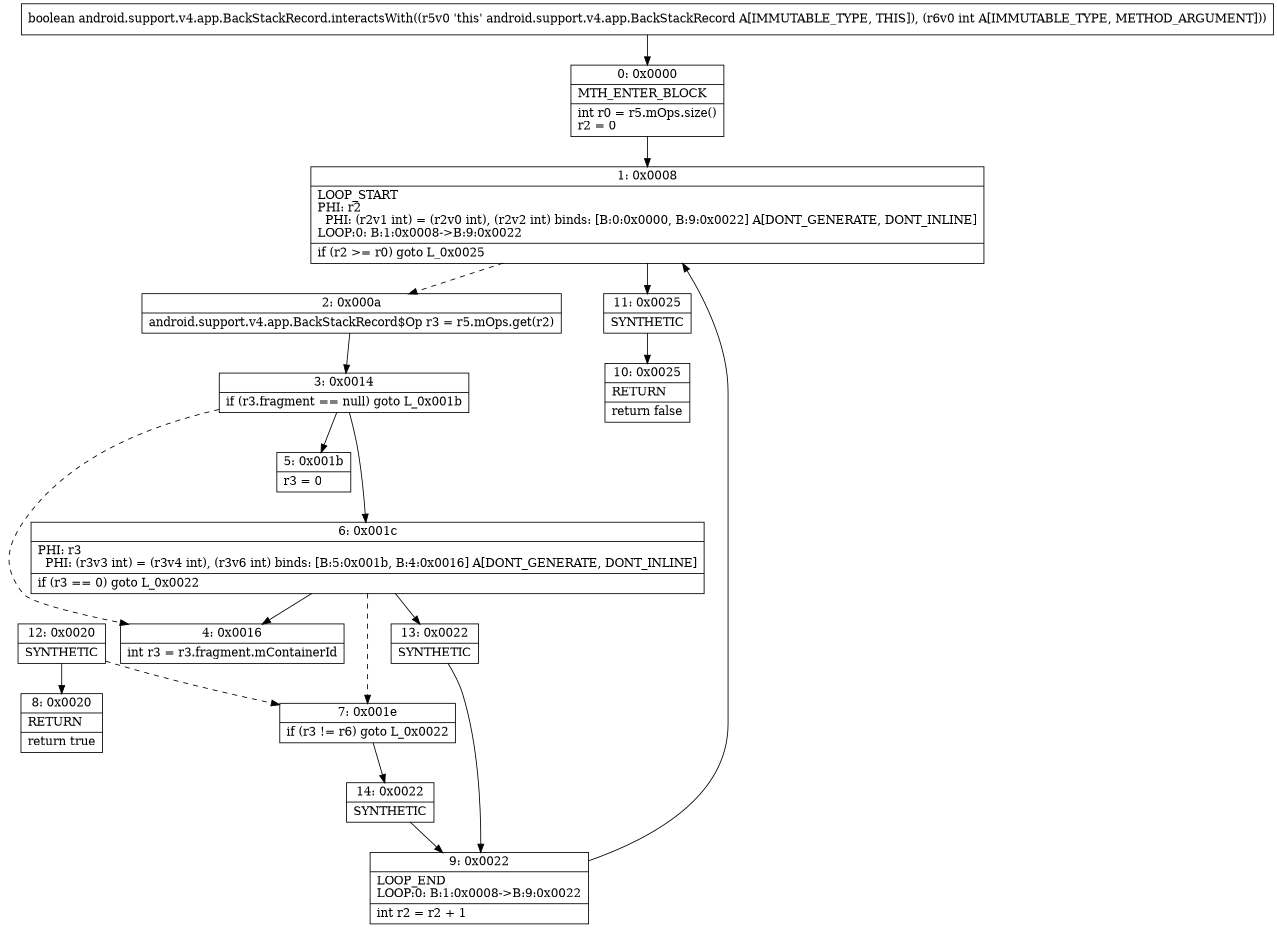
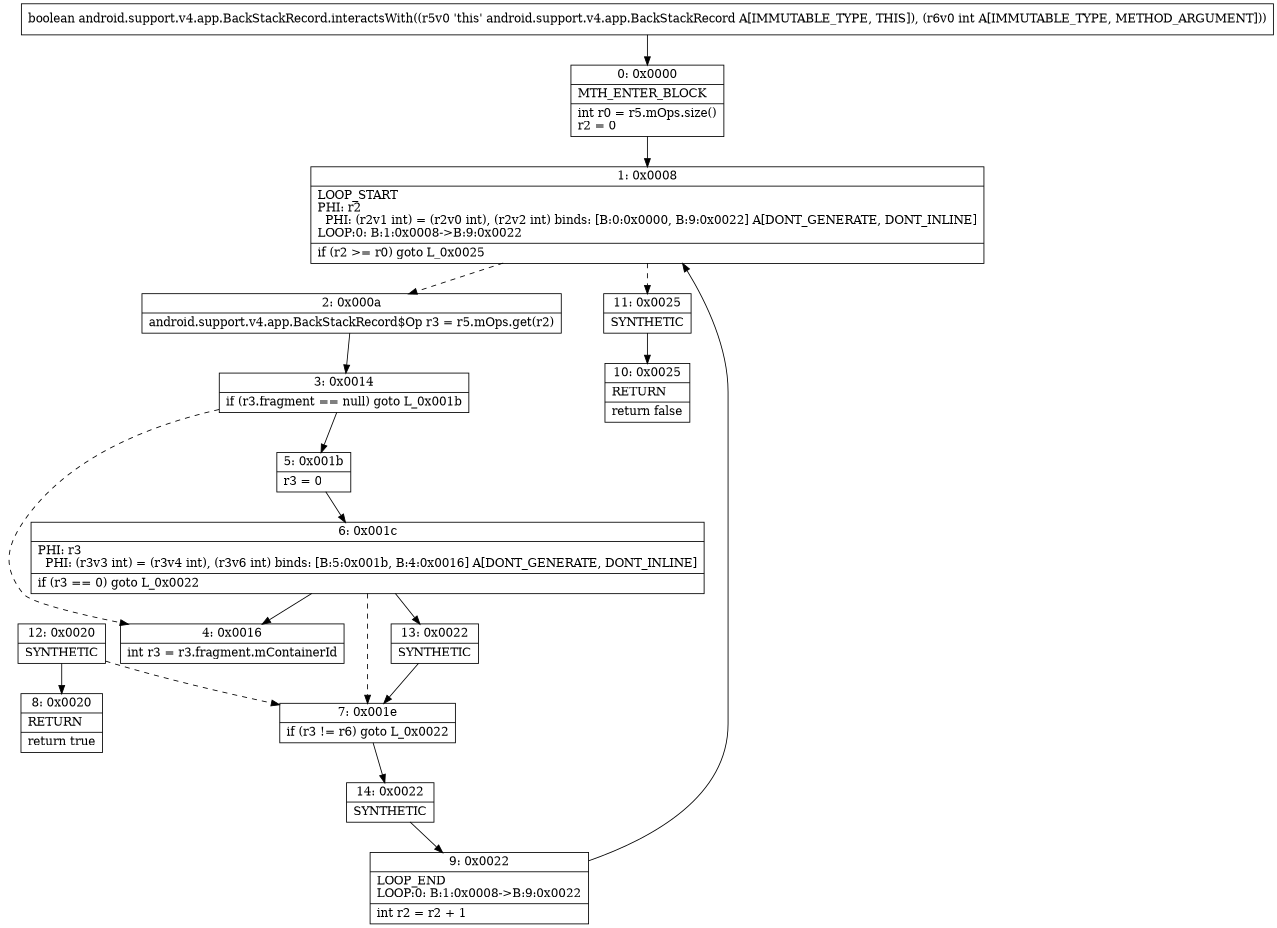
(647, 274) -> (647, 274)
(360, 463) -> (333, 504)
(475, 751) -> (404, 680)
